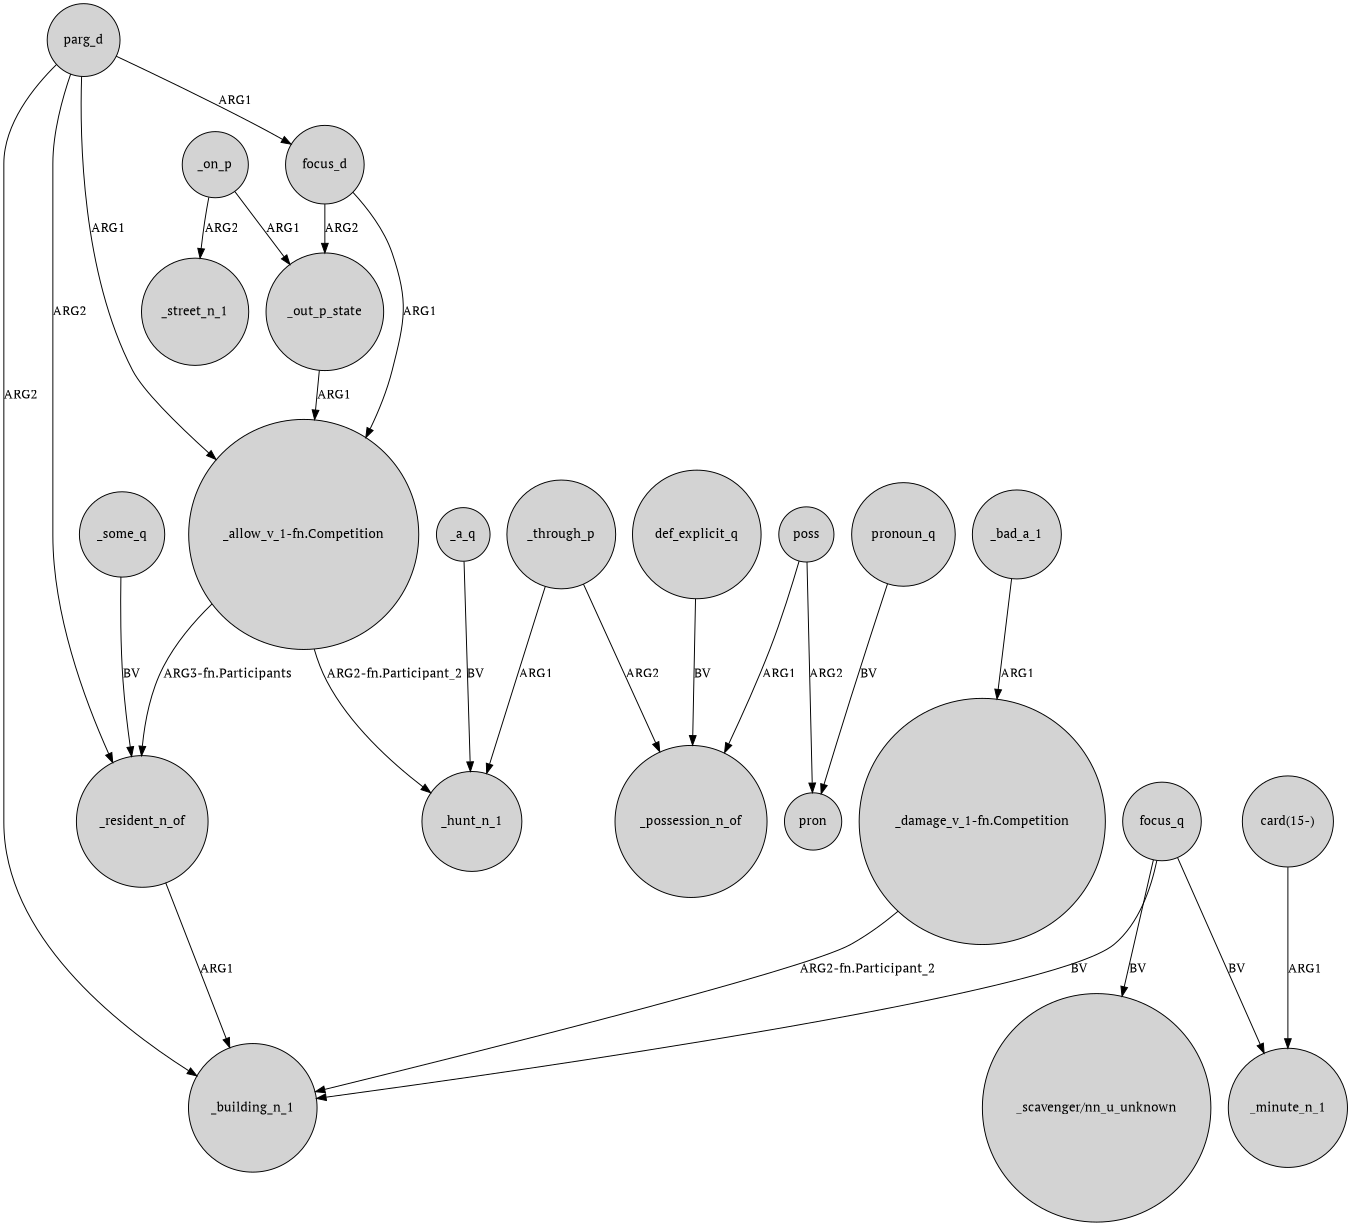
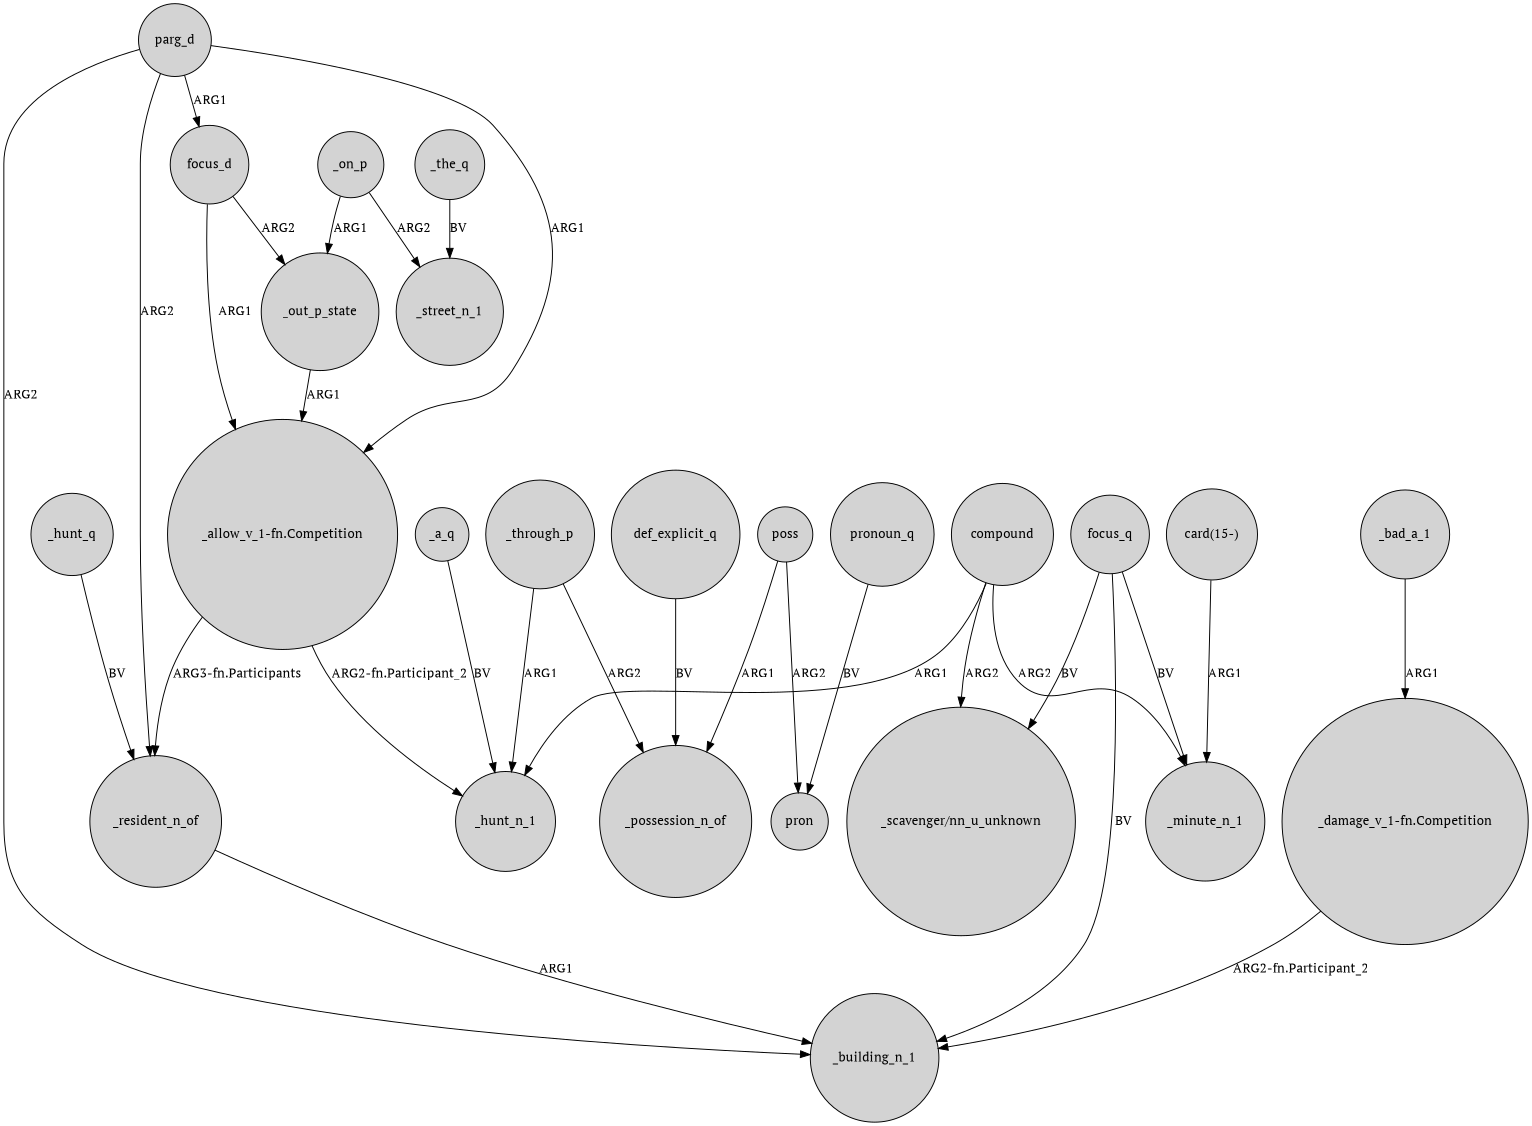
none -> (450, 165)
(122, 534) -> (72, 534)
none -> (1002, 534)
